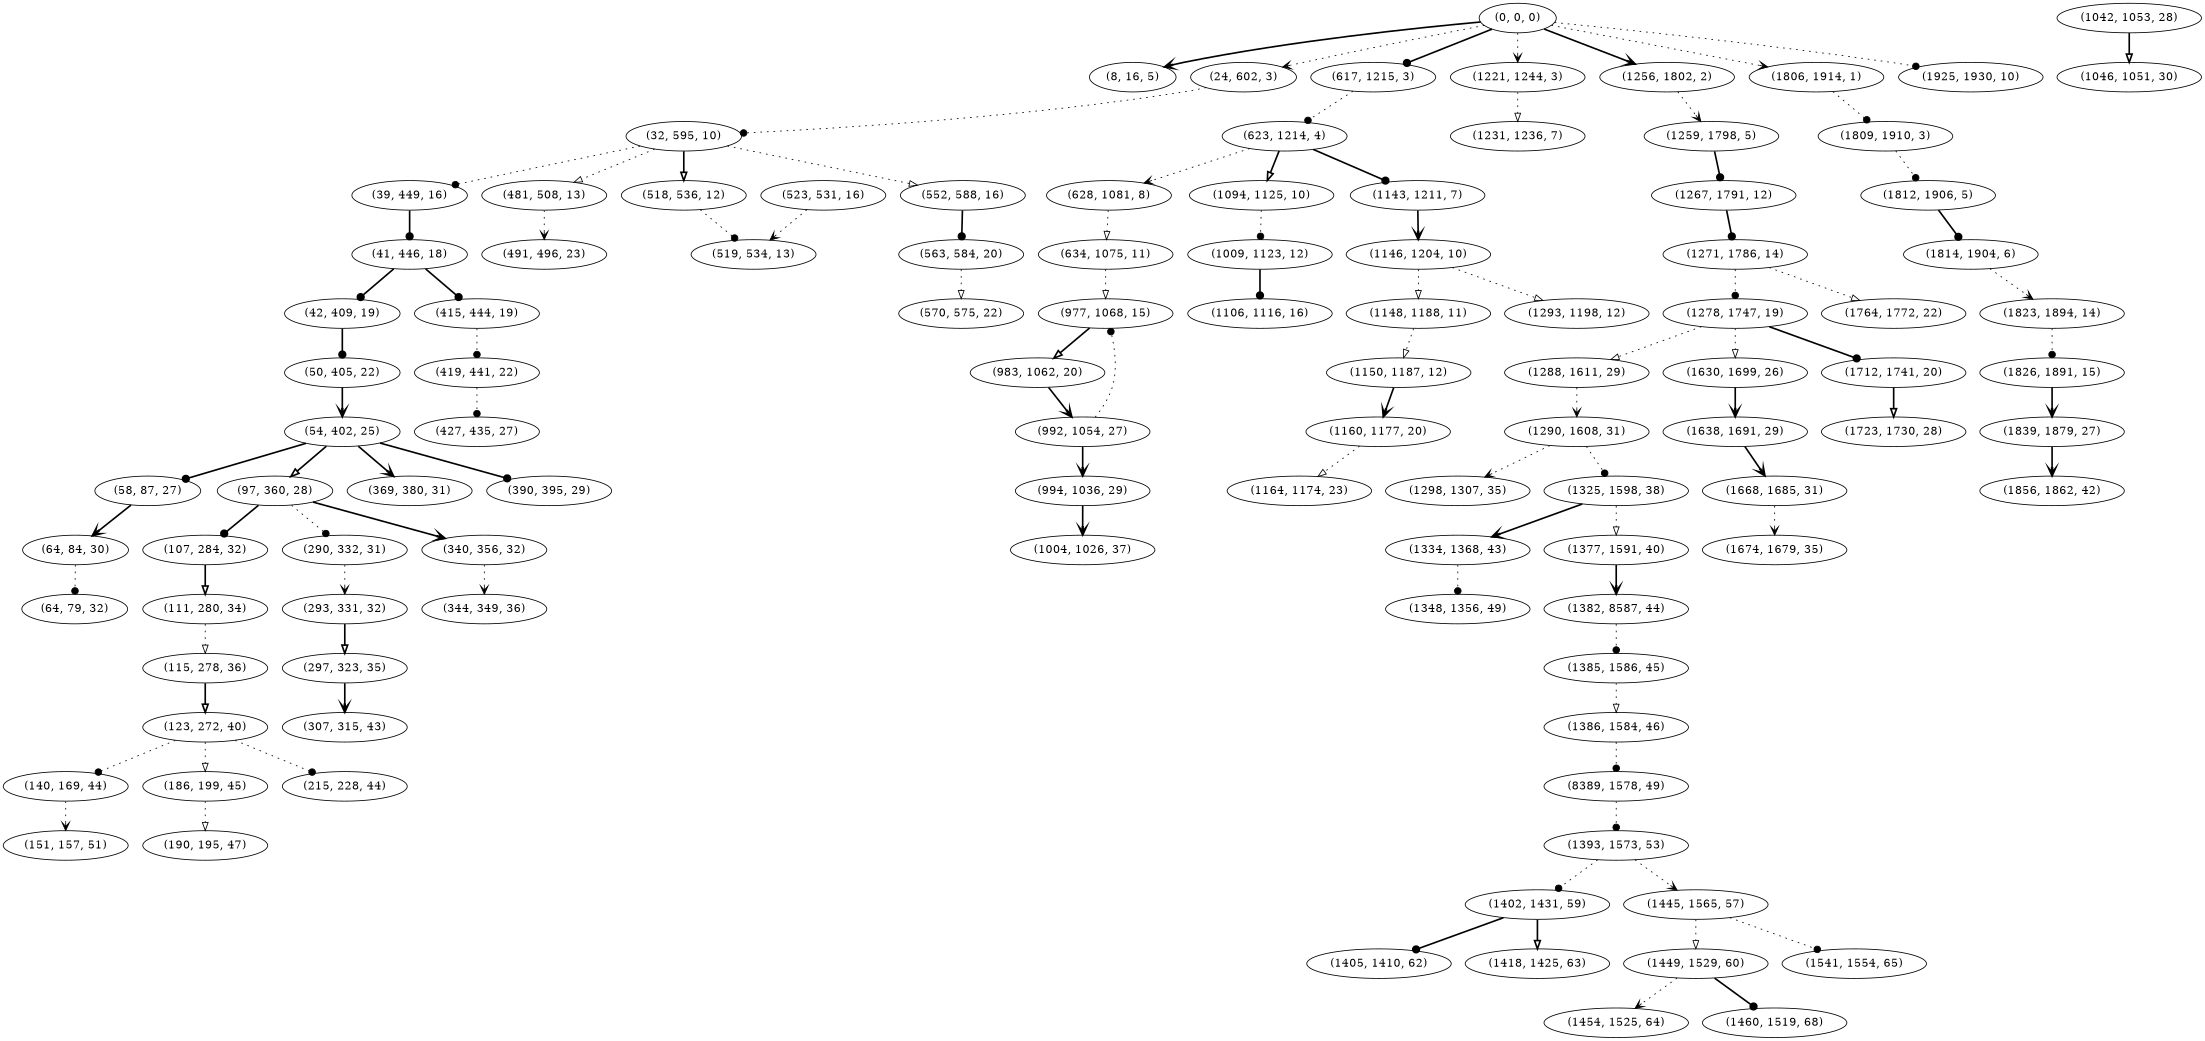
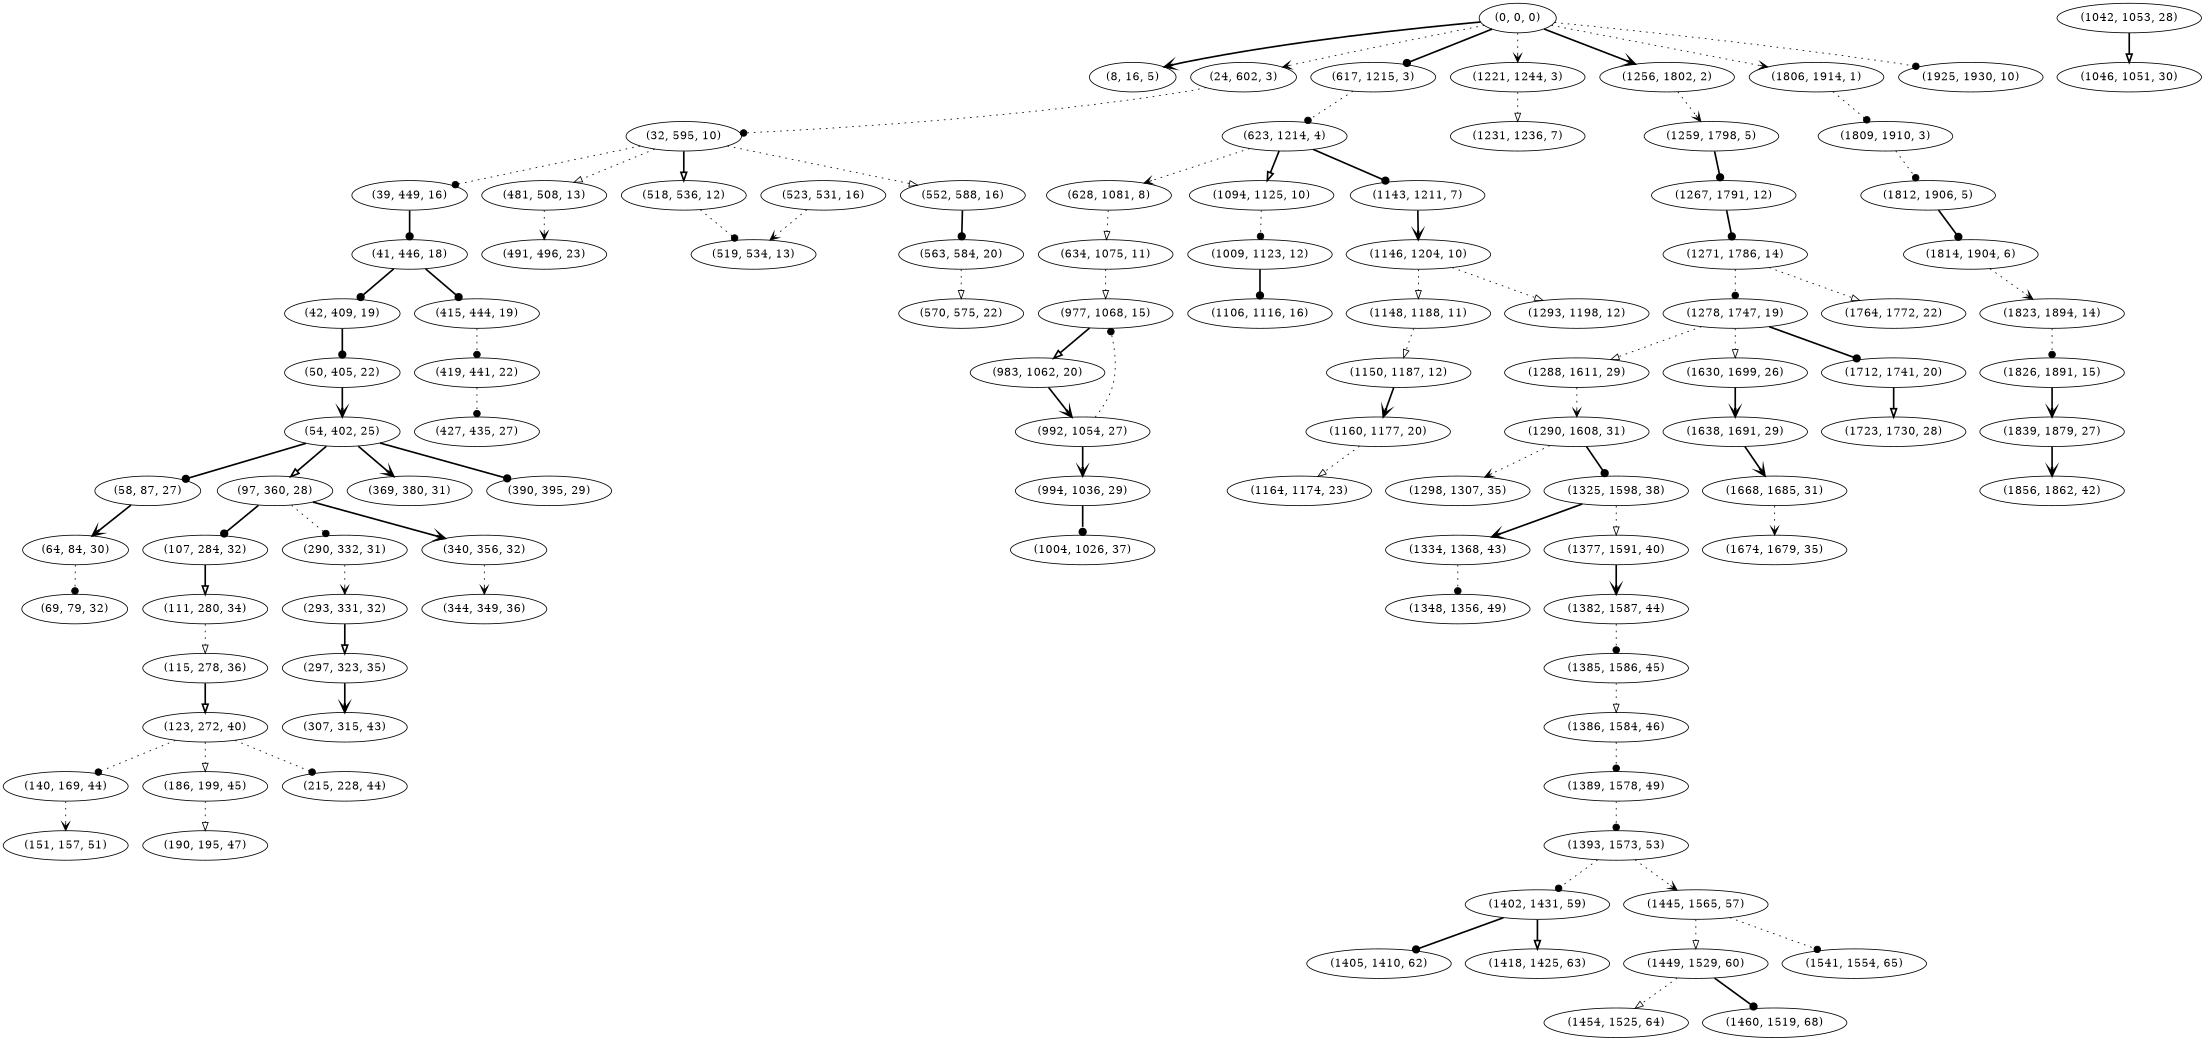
(1595, 458) -> (1595, 458)
(1083, 516) -> (1083, 516)
(75, 609) -> (75, 609)
(1616, 609) -> (1616, 609)
(1616, 786) -> (1616, 786)
(1659, 991) -> (1659, 991)
